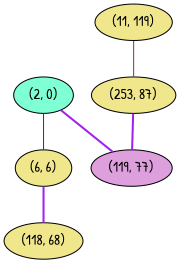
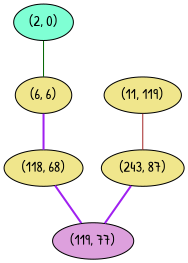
(134, 95) -> (143, 168)
(87, 131) -> (68, 204)
